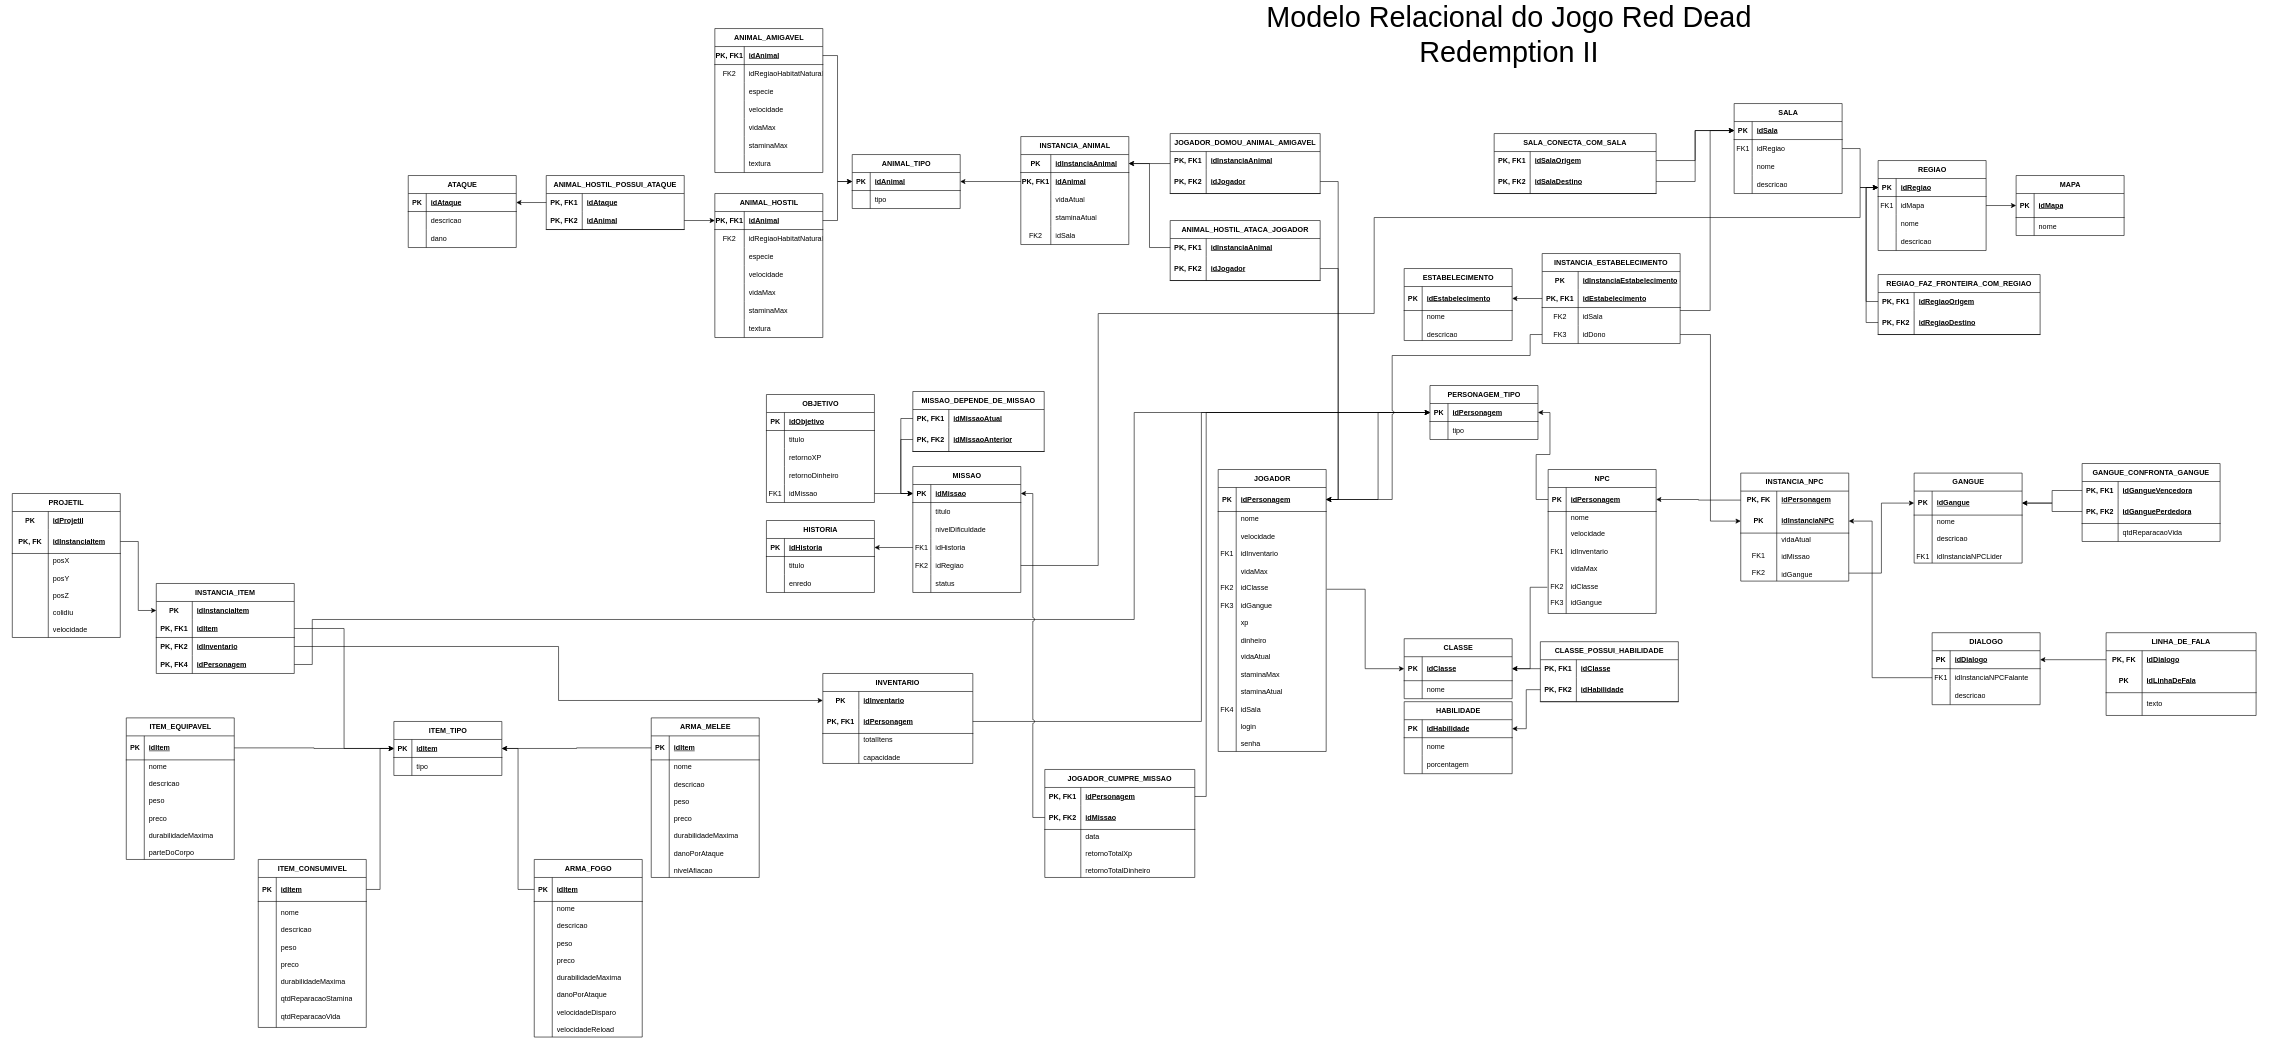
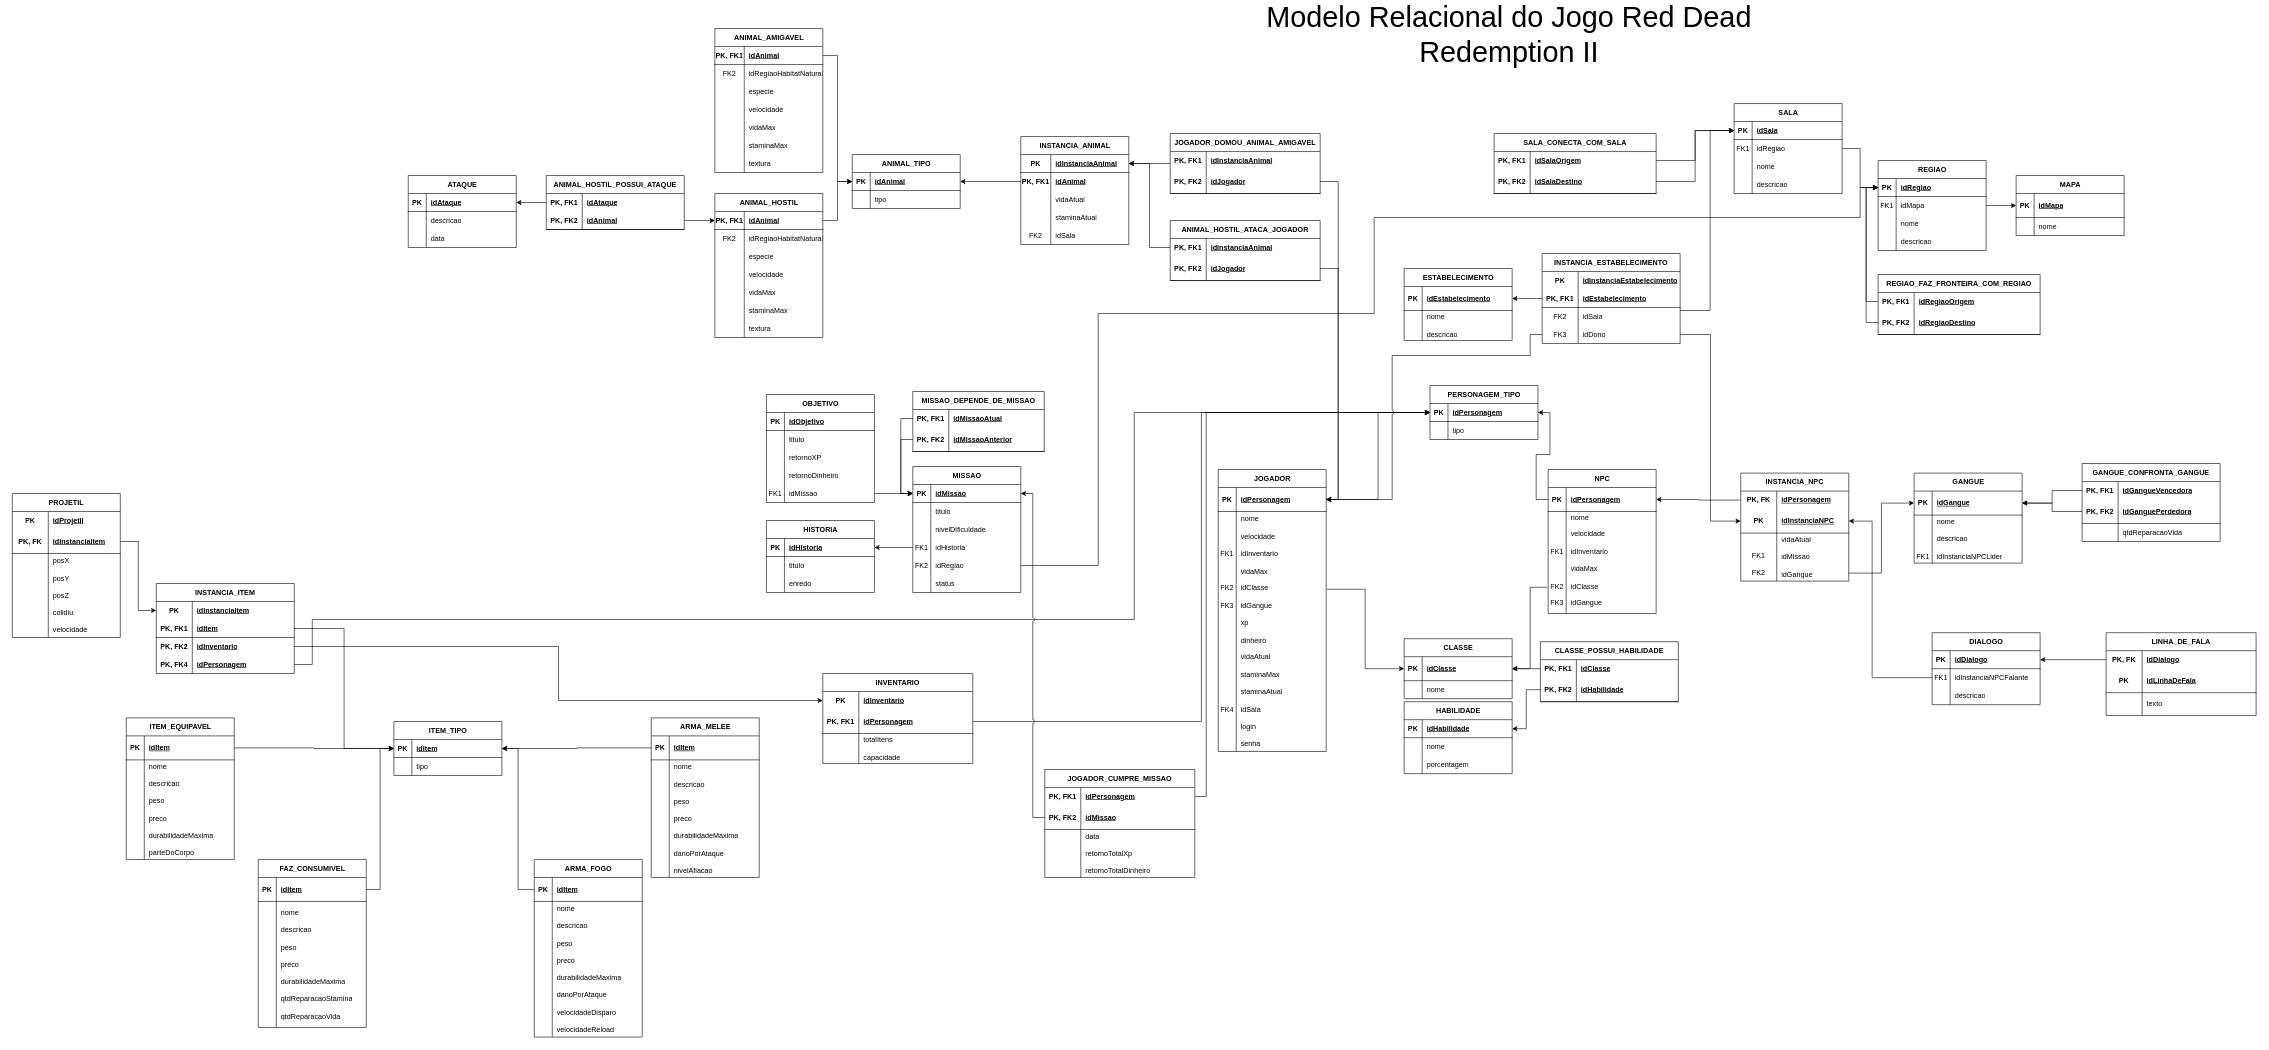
(439, 239) -> (439, 239)
(313, 869) -> (313, 869)
